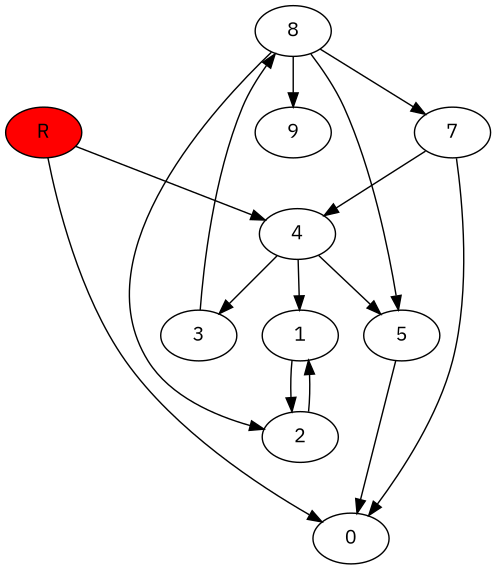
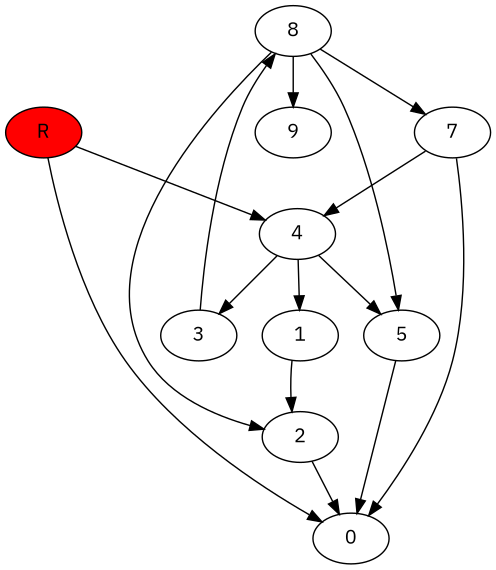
(310, 393) -> (322, 481)
